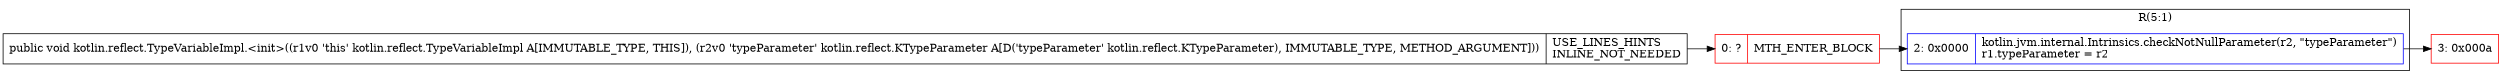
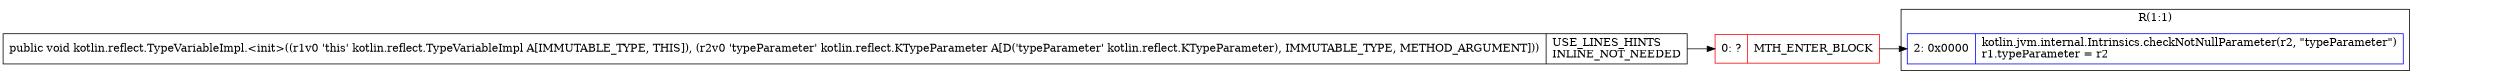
(2155, 18) -> (2155, 18)
(2465, 49) -> none
